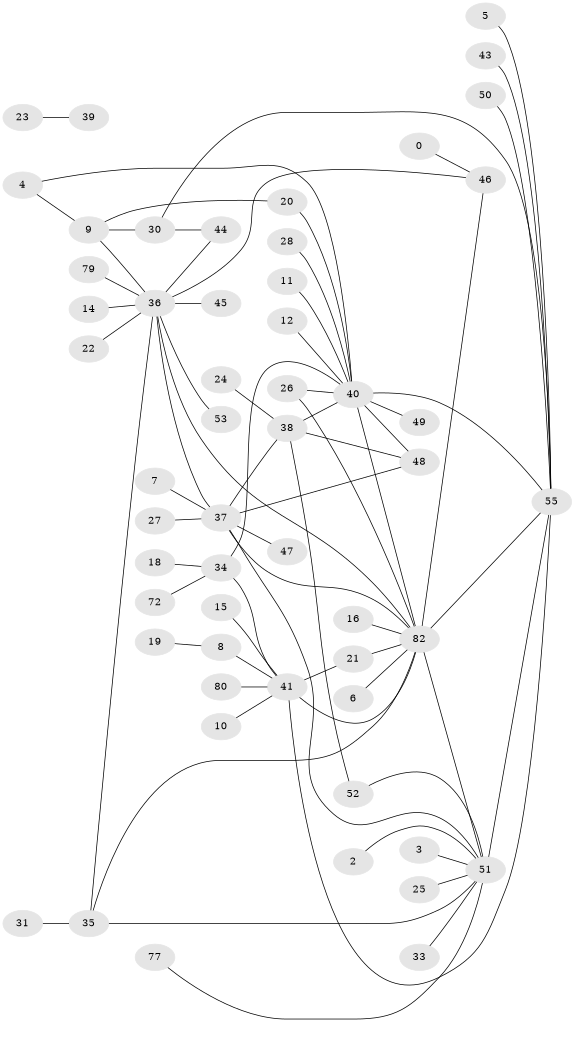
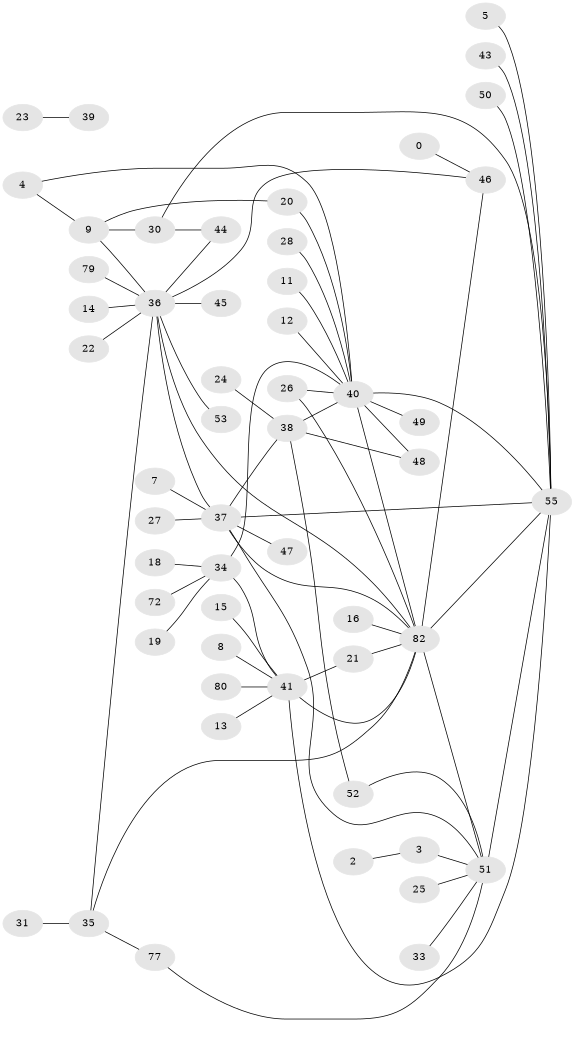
(320, 490) -> (379, 510)
(188, 645) -> (188, 605)
(353, 699) -> none
(221, 727) -> (221, 727)
(423, 826) -> (386, 856)
(298, 924) -> (122, 941)
